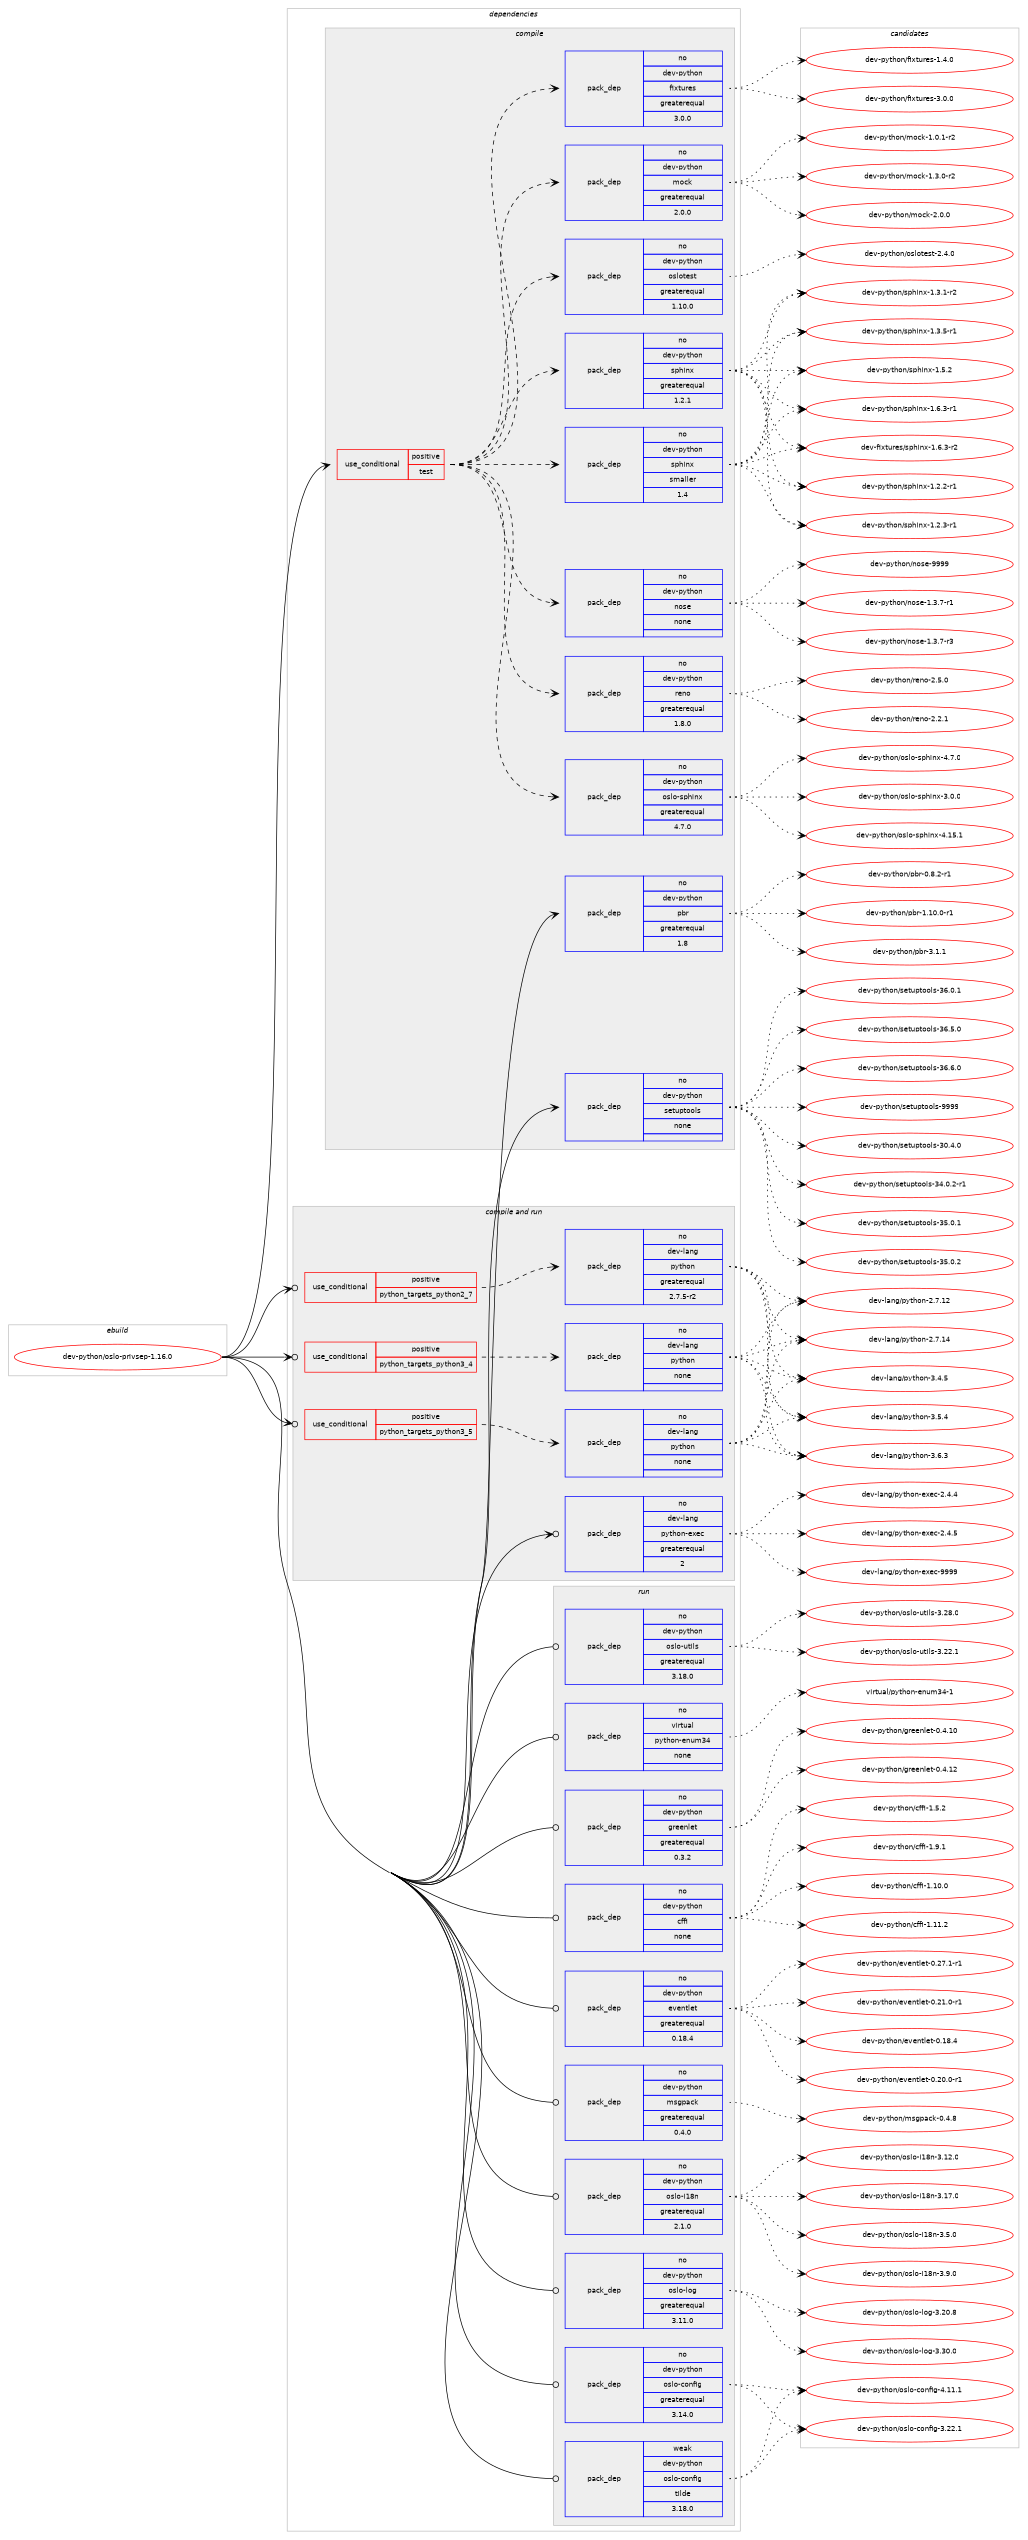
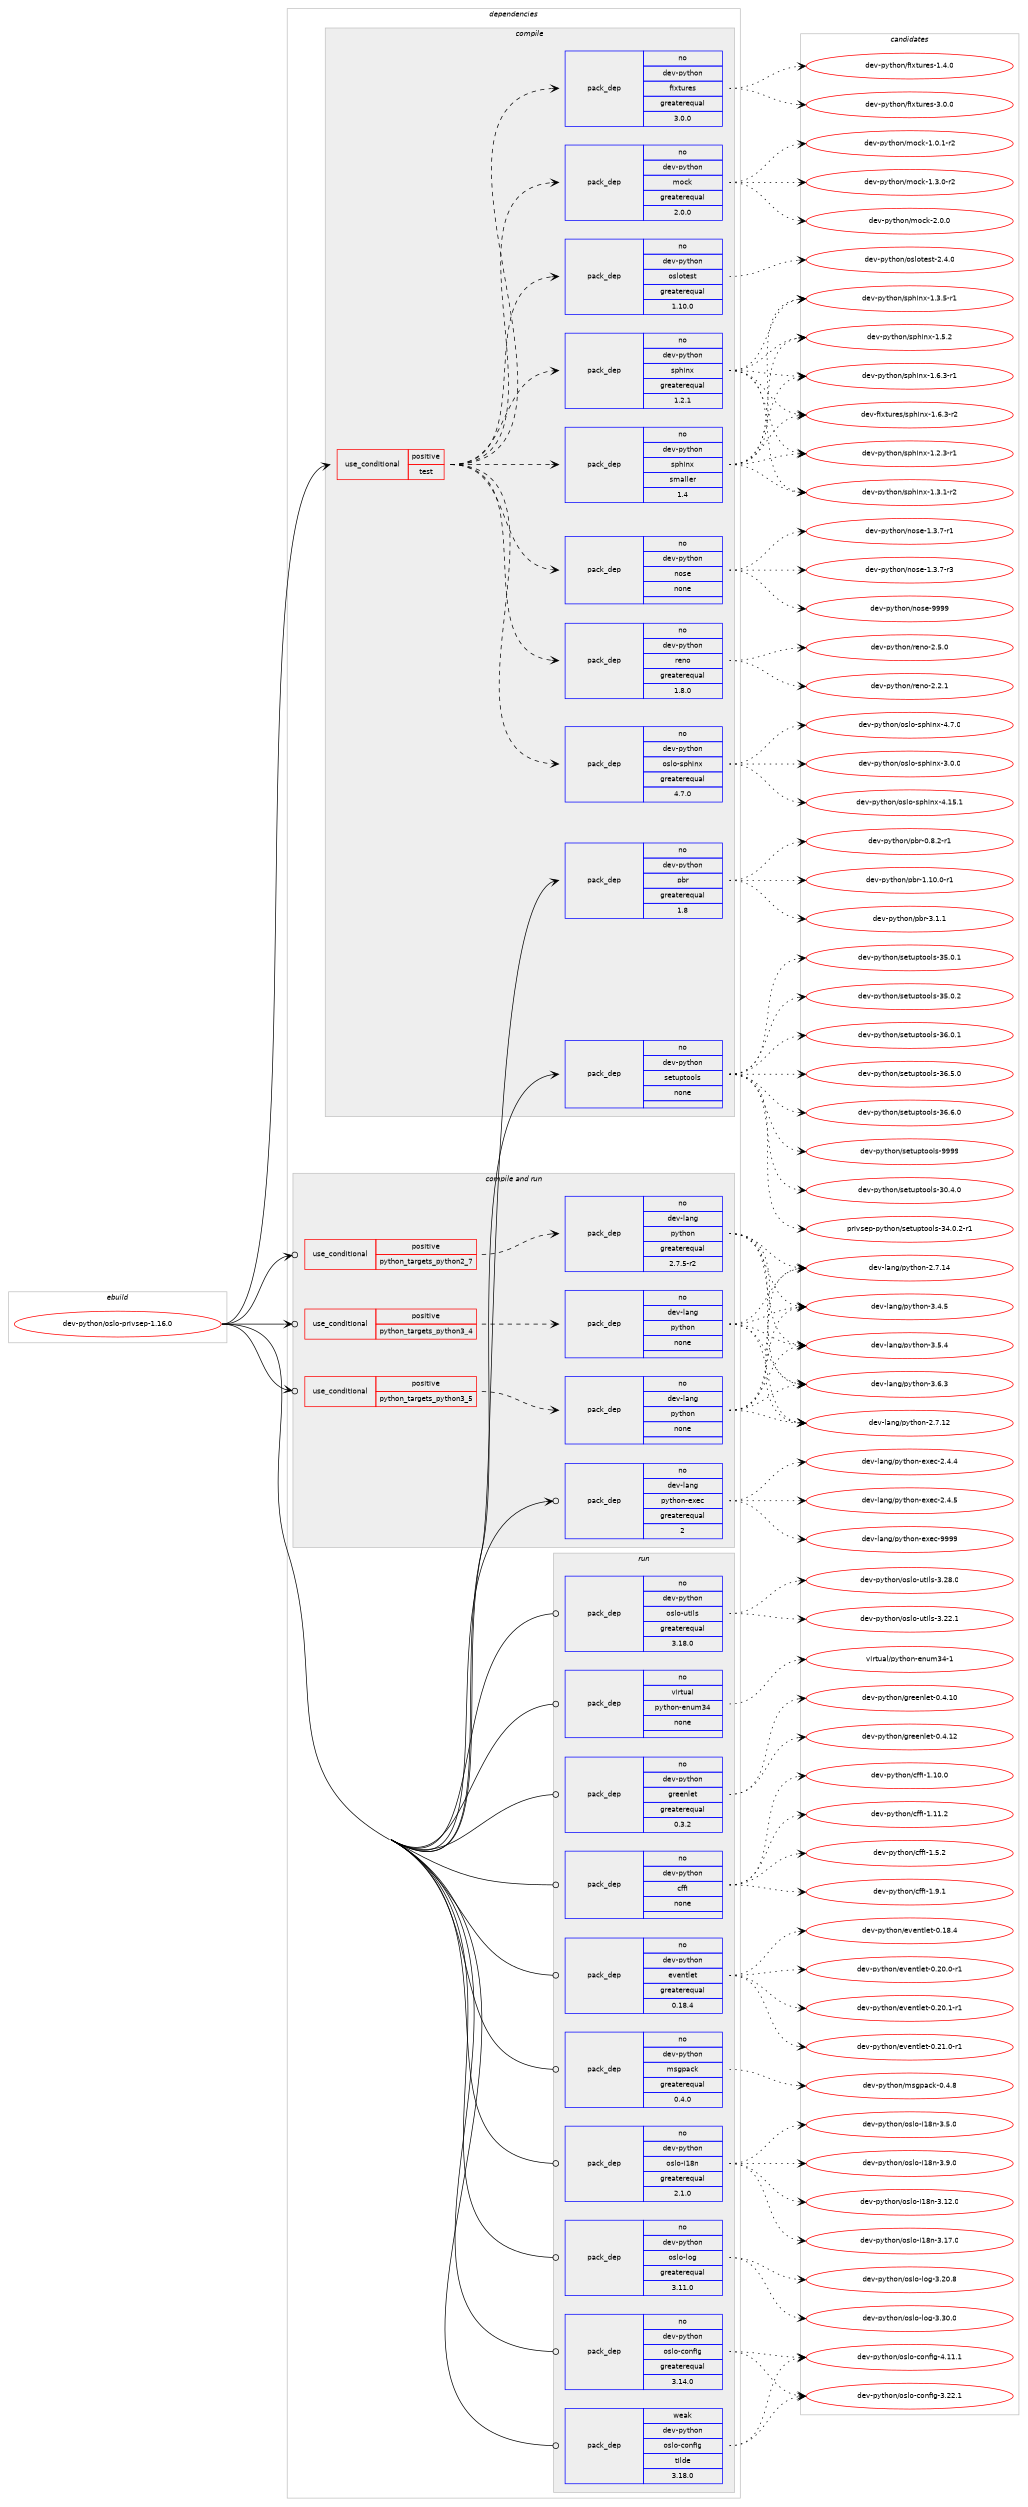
(910, 487) -> none
(910, 1185) -> (910, 1229)
(910, 1964) -> (910, 2008)
